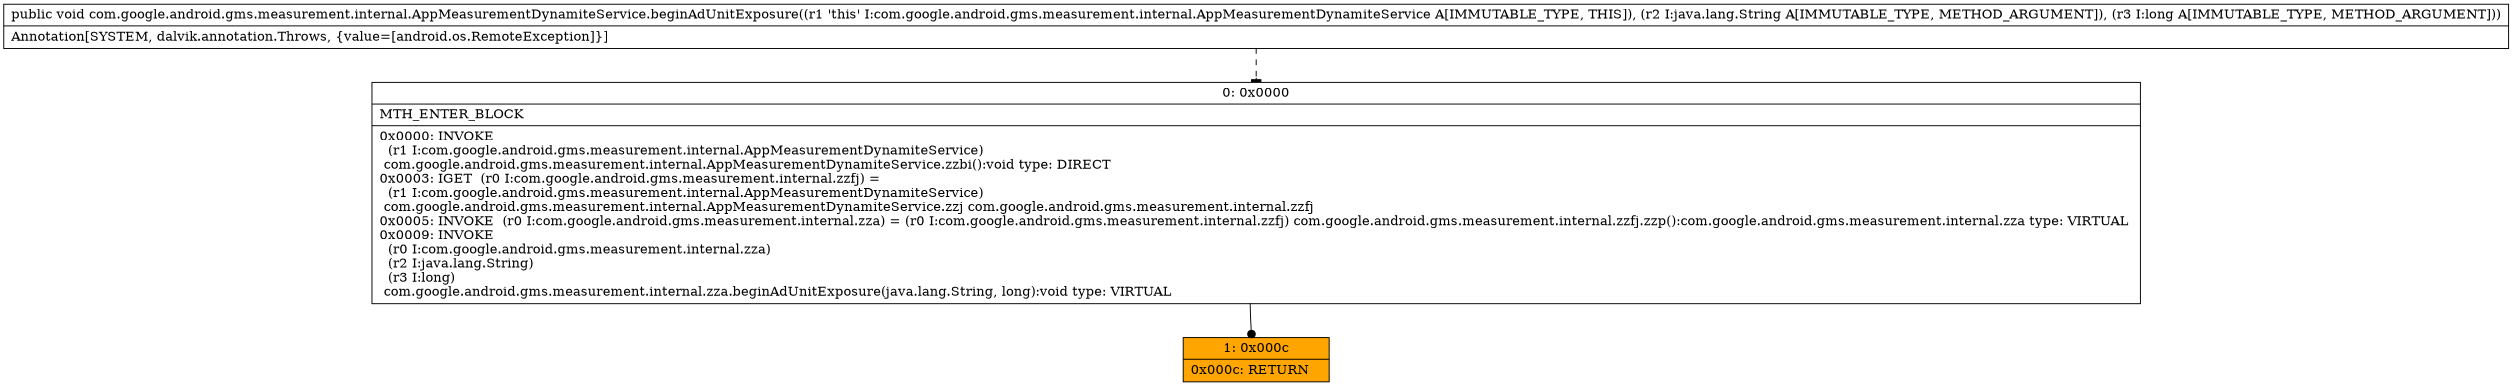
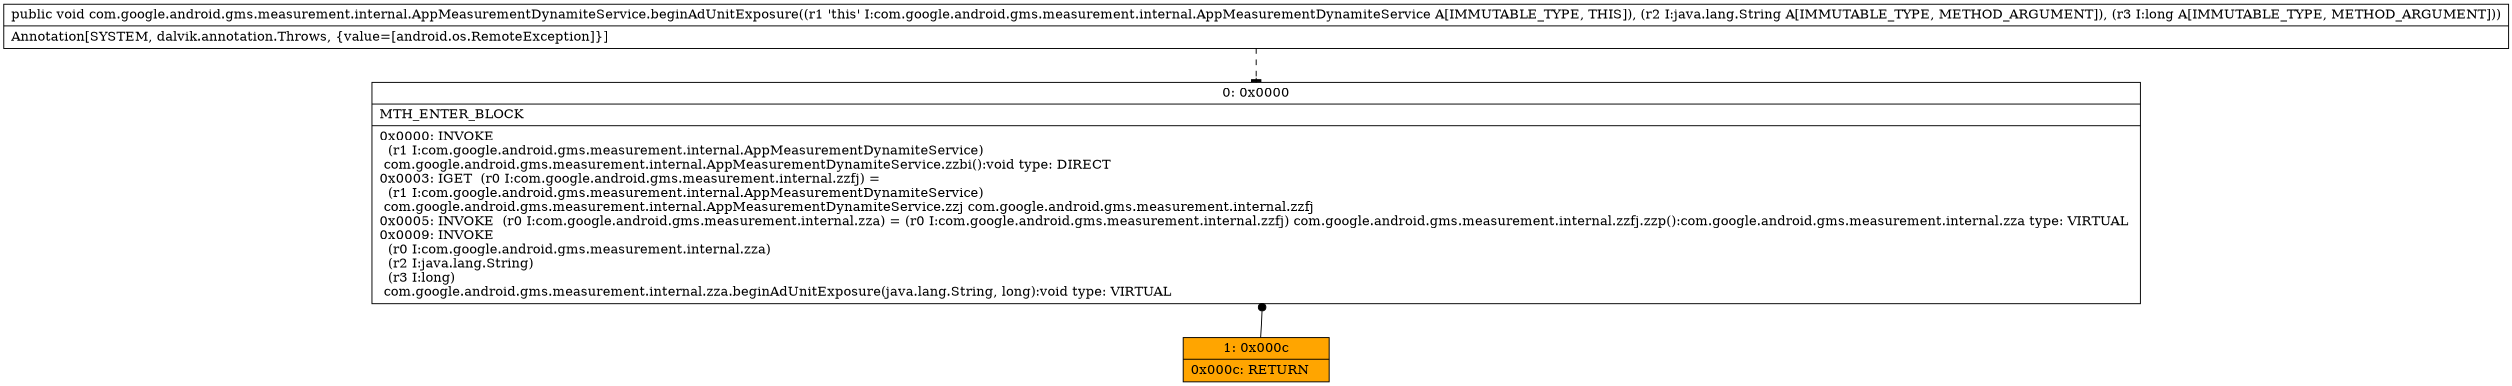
(1251, 317) -> (1261, 325)
